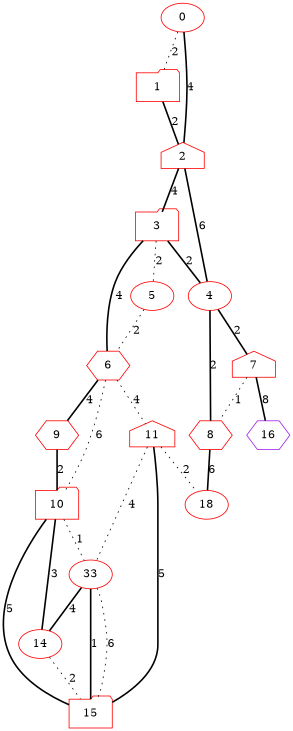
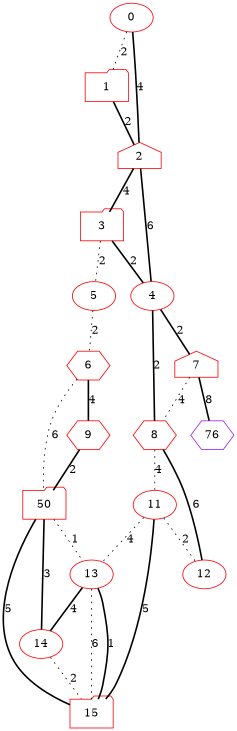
(112, 292) -> none
(239, 400) -> (182, 400)
(131, 402) -> (155, 470)
(152, 435) -> (155, 505)
(268, 435) -> (212, 435)
(57, 505) -> (44, 505)
(207, 505) -> (204, 574)
(91, 574) -> (92, 574)
